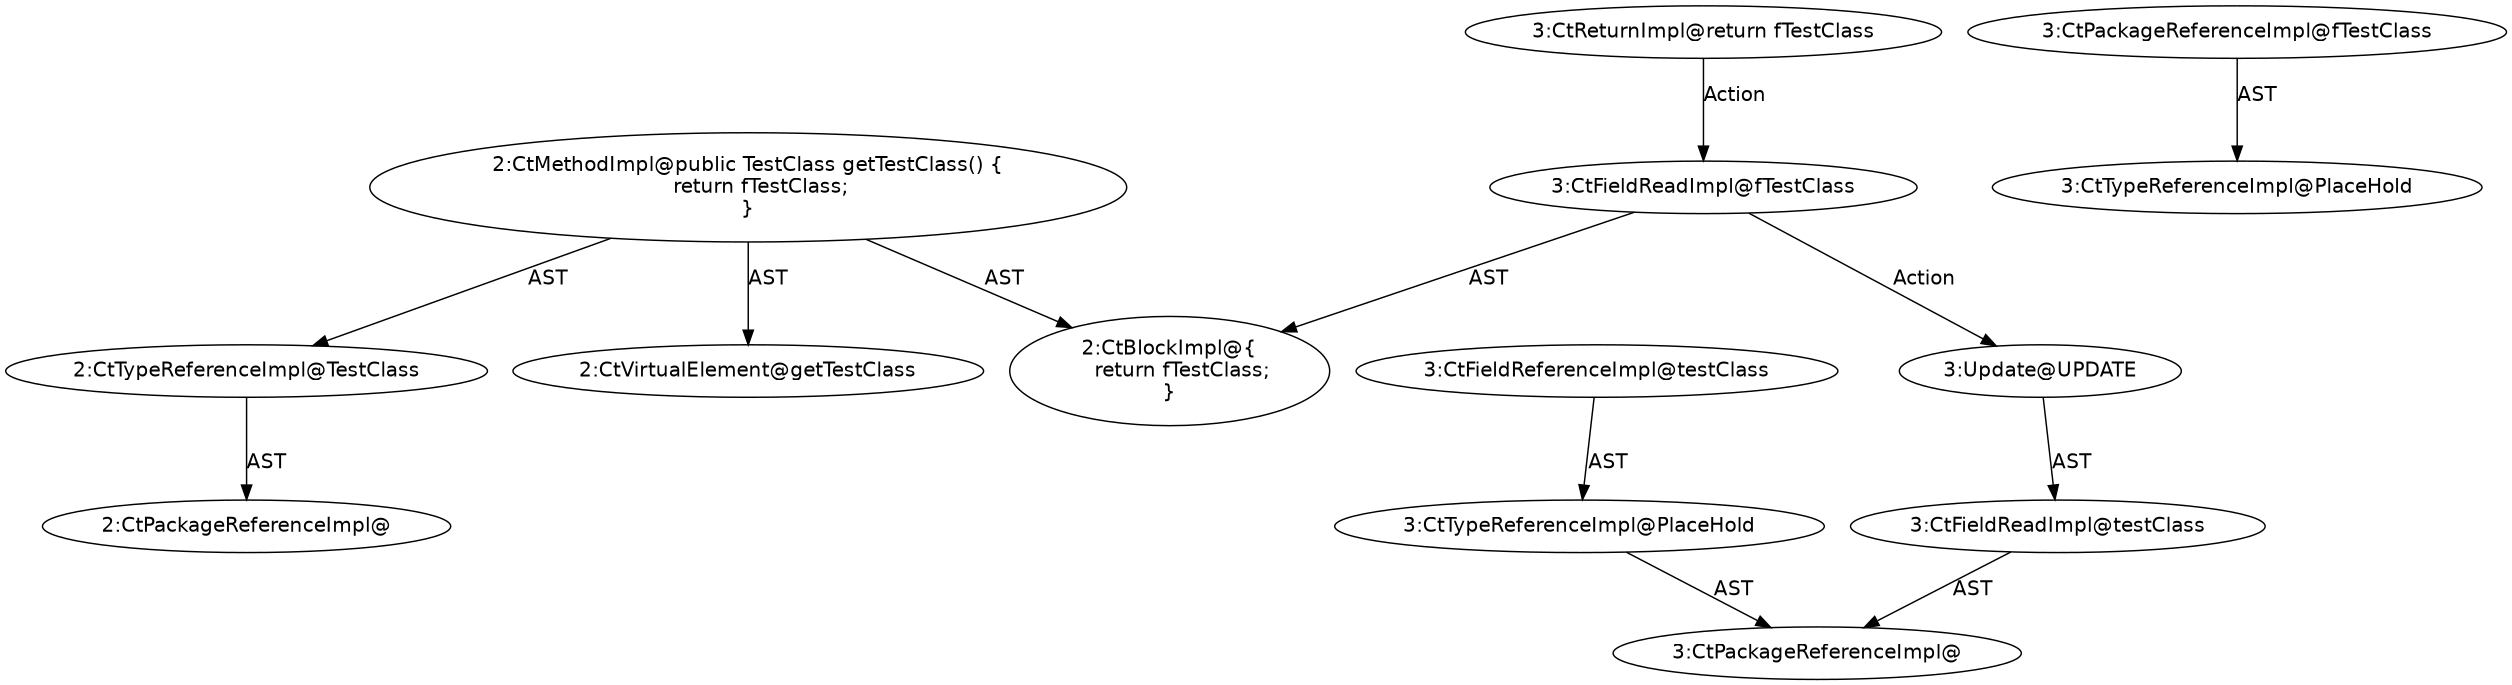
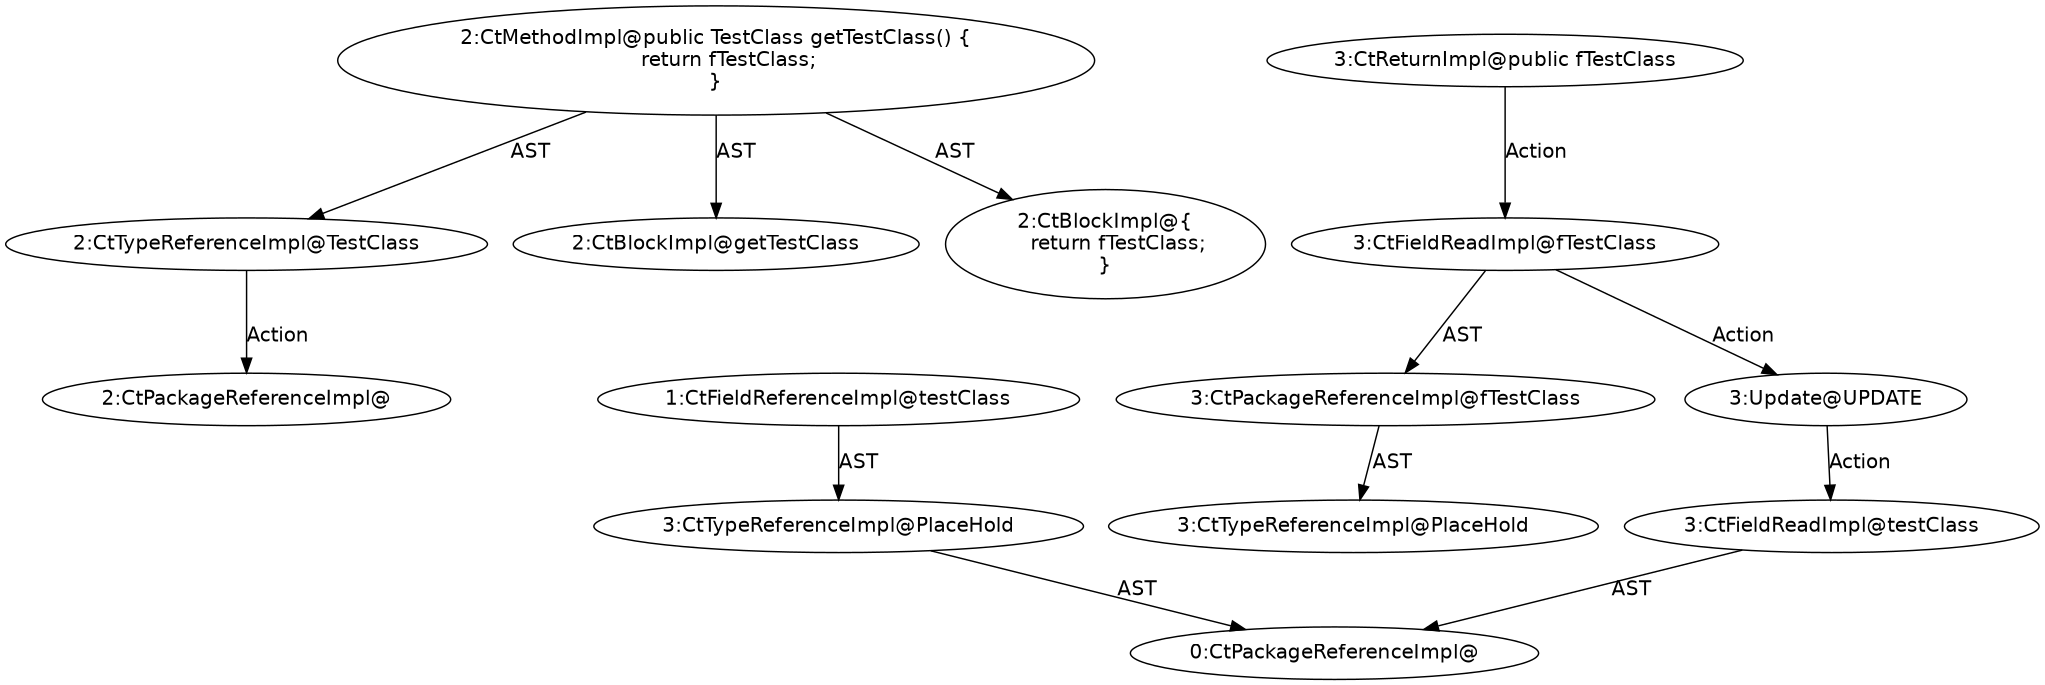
(1703, 32) -> (1505, 60)
(1465, 270) -> (1450, 316)
(748, 371) -> (716, 244)
(1597, 371) -> (839, 399)
(267, 463) -> (278, 336)
(2072, 463) -> (1860, 463)
(1817, 653) -> (1335, 653)
